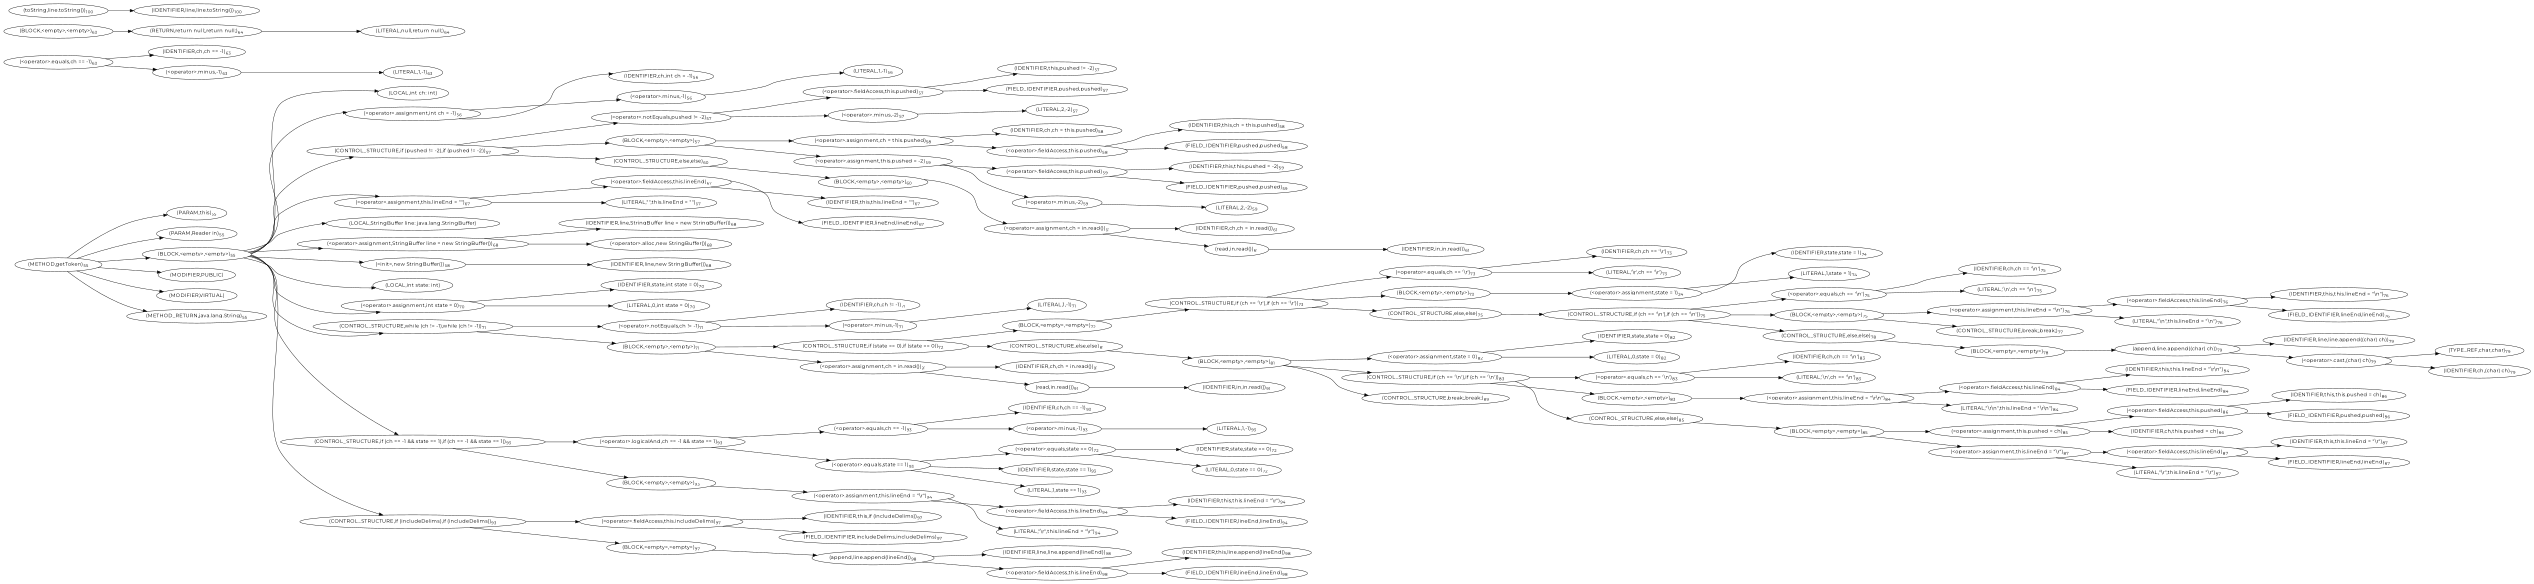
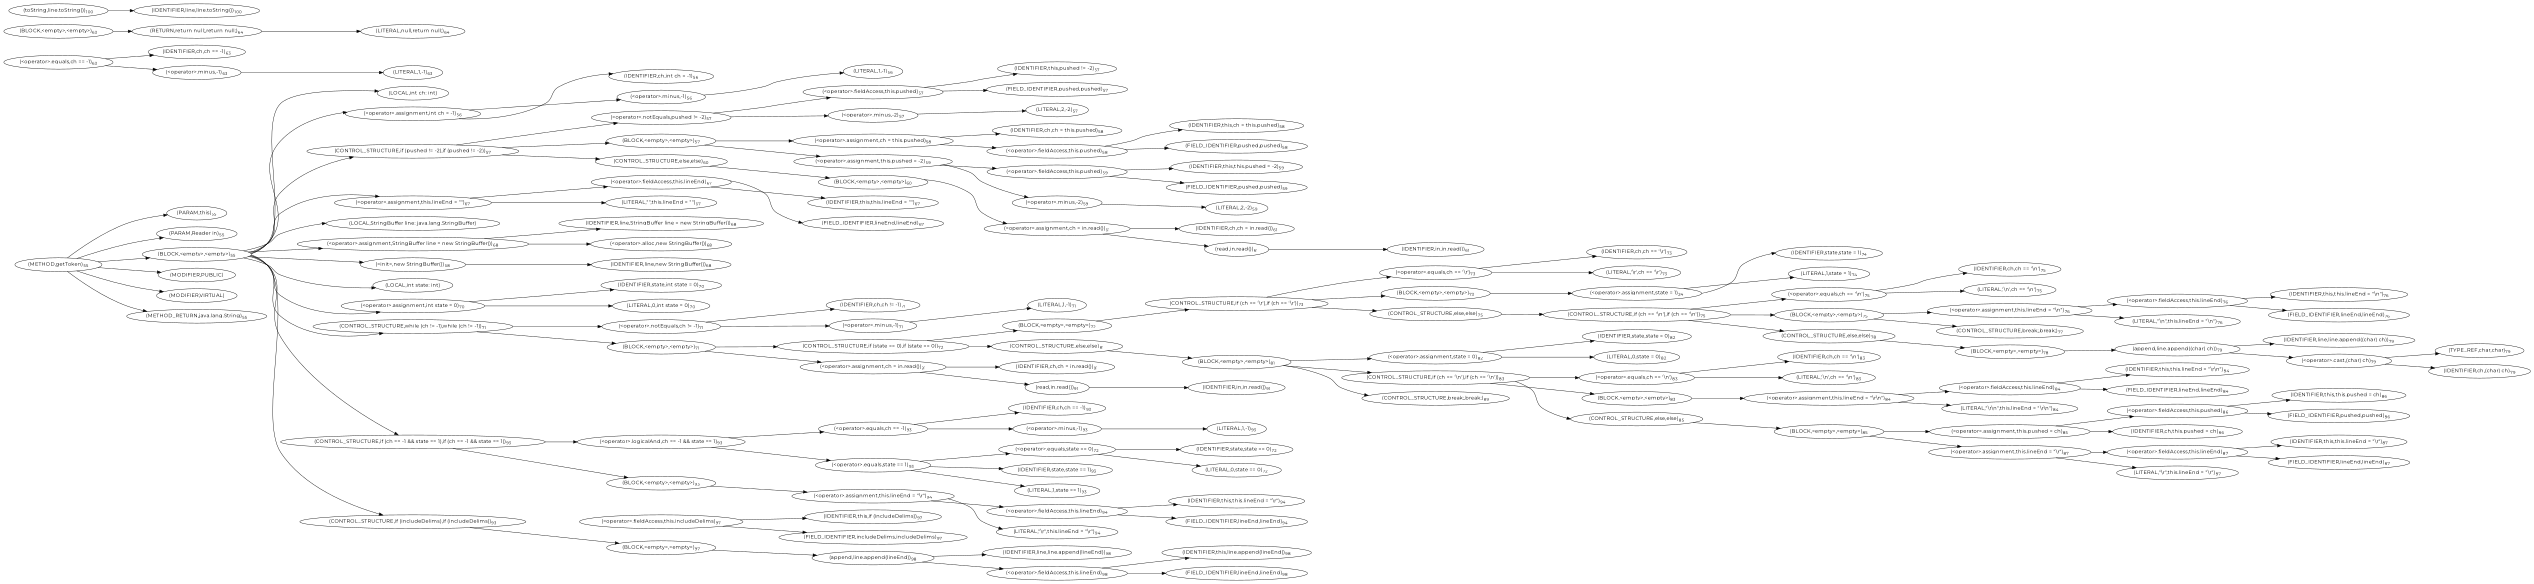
(551, 522) -> none
